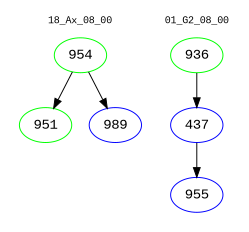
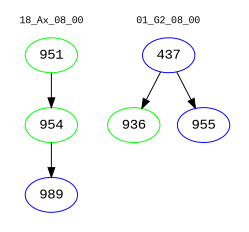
(197, 85) -> (153, 86)
(65, 86) -> (51, 85)
